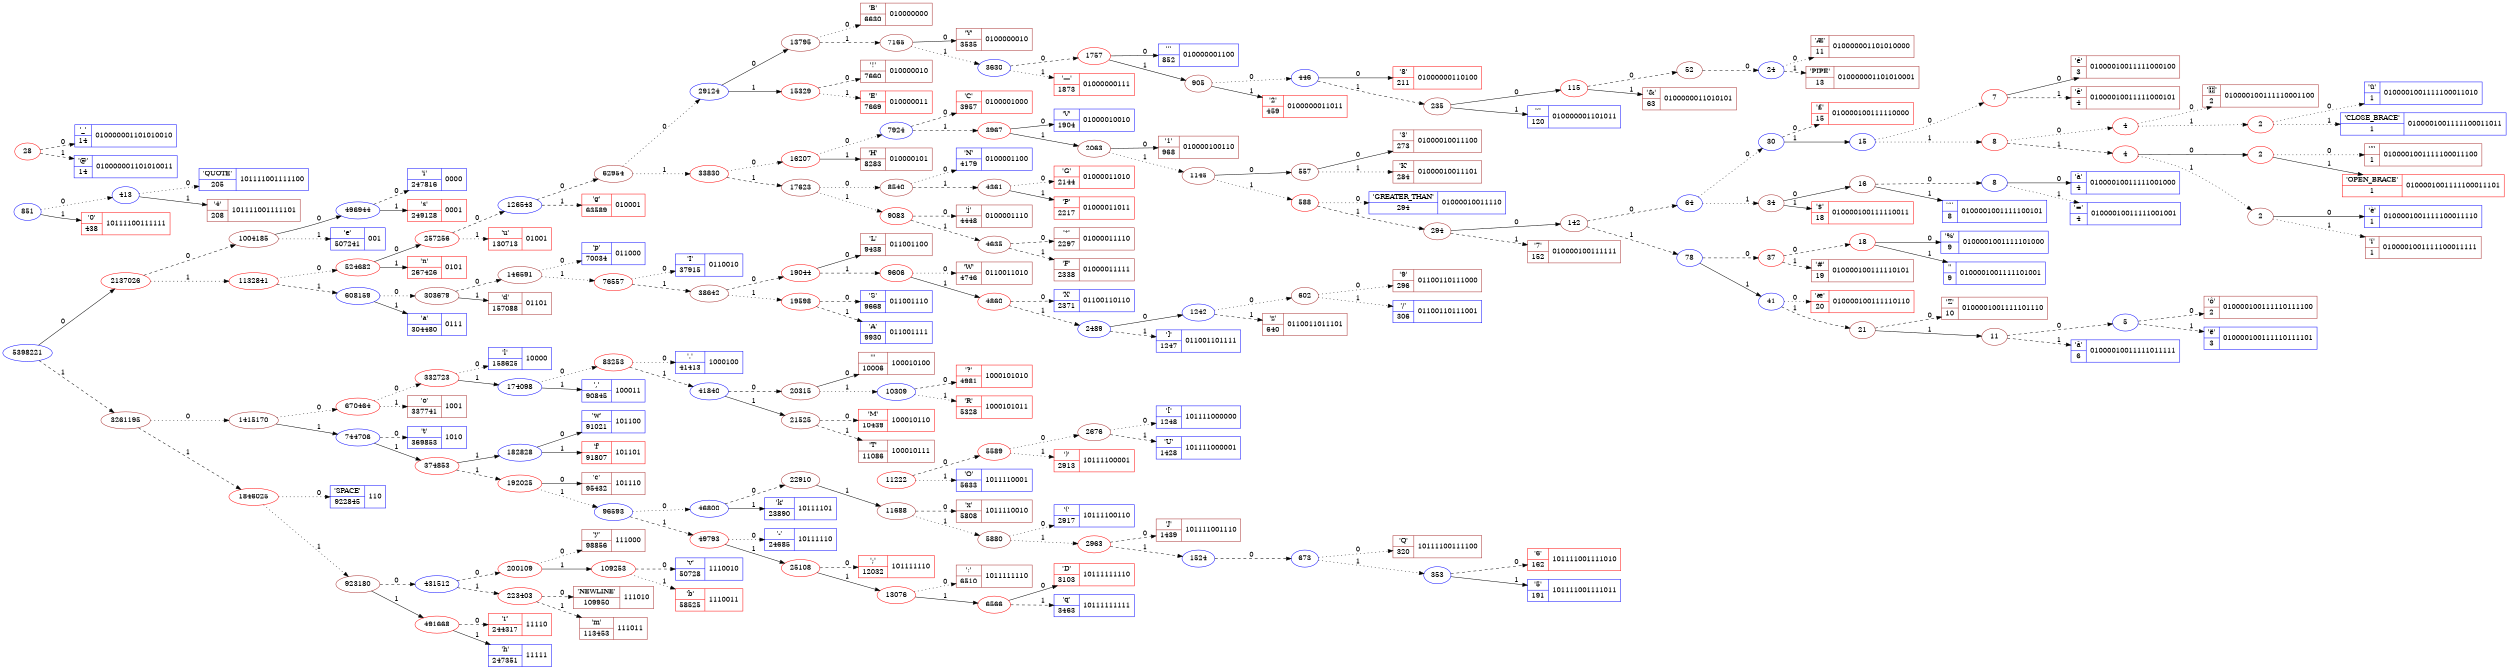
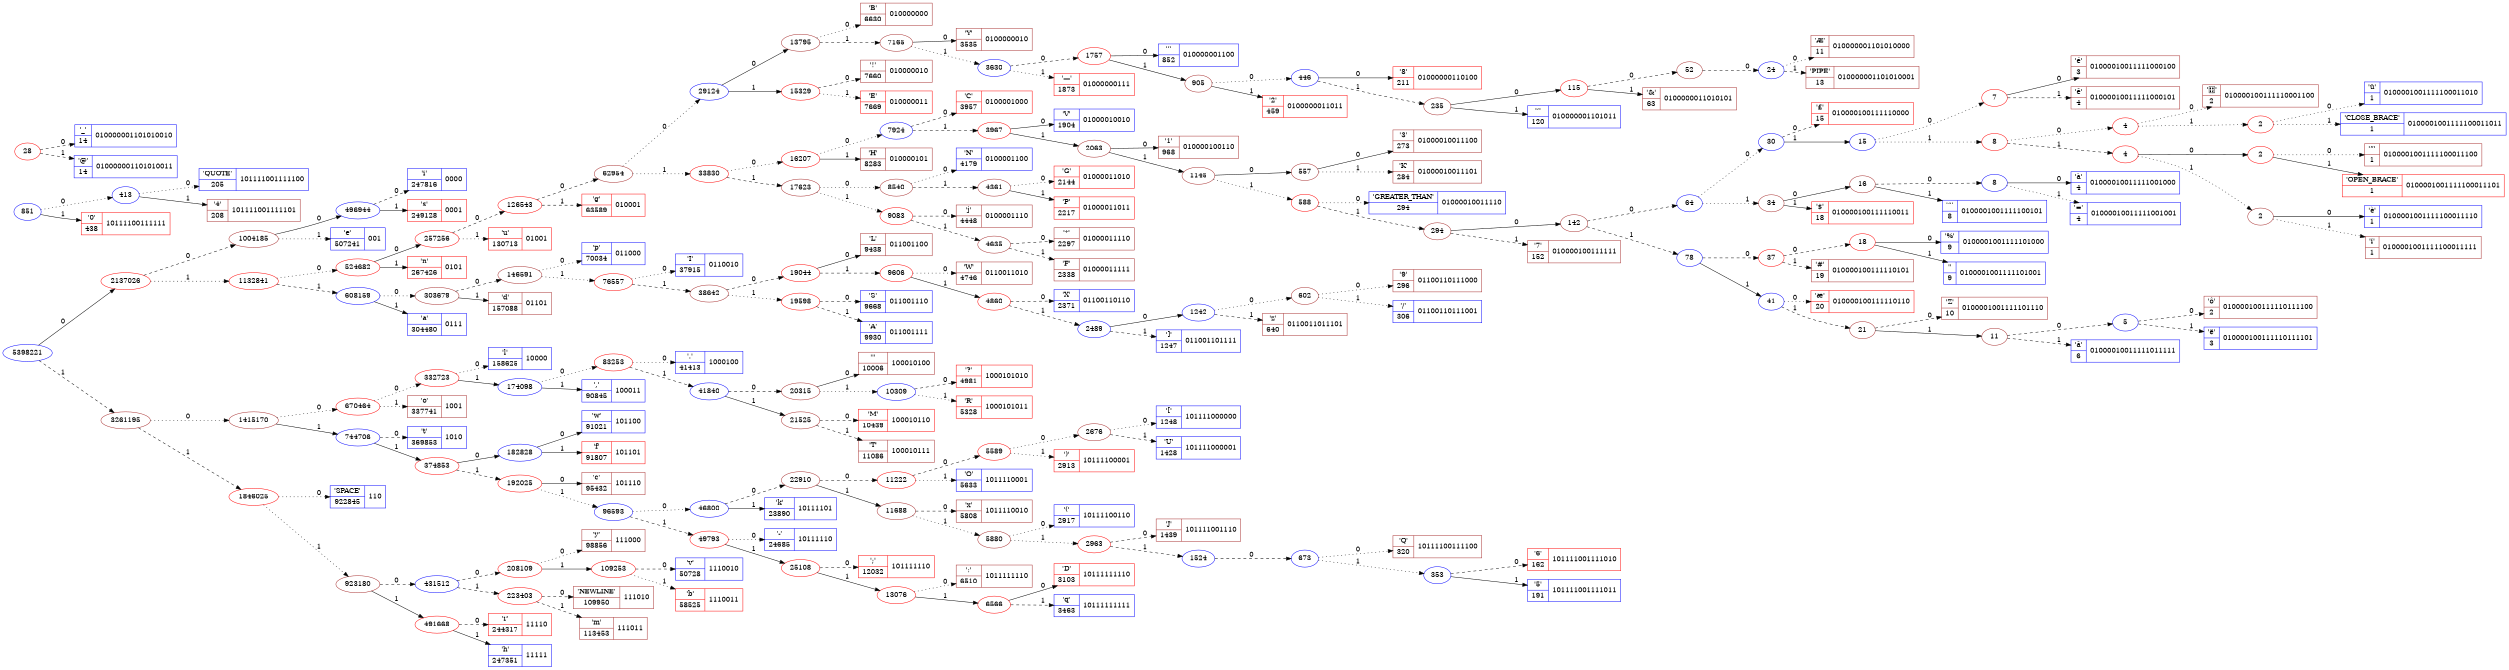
(1144, 162) -> (1144, 162)
(520, 205) -> (520, 205)
(477, 456) -> (477, 456)
none -> (846, 480)
(520, 569) -> (520, 569)
